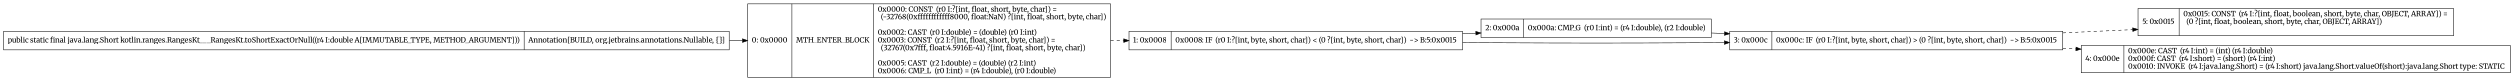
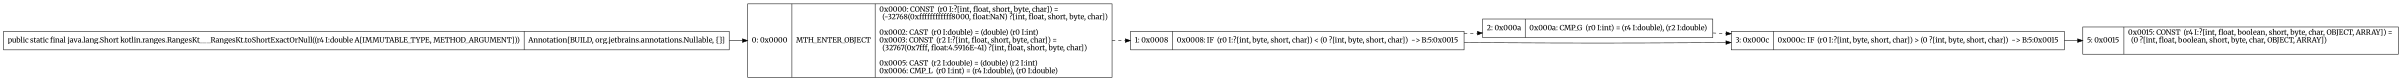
(2098, 31) -> (2071, 41)
(1469, 33) -> (1471, 33)
(1718, 33) -> (1720, 33)
(833, 40) -> (834, 40)
(2296, 59) -> none
